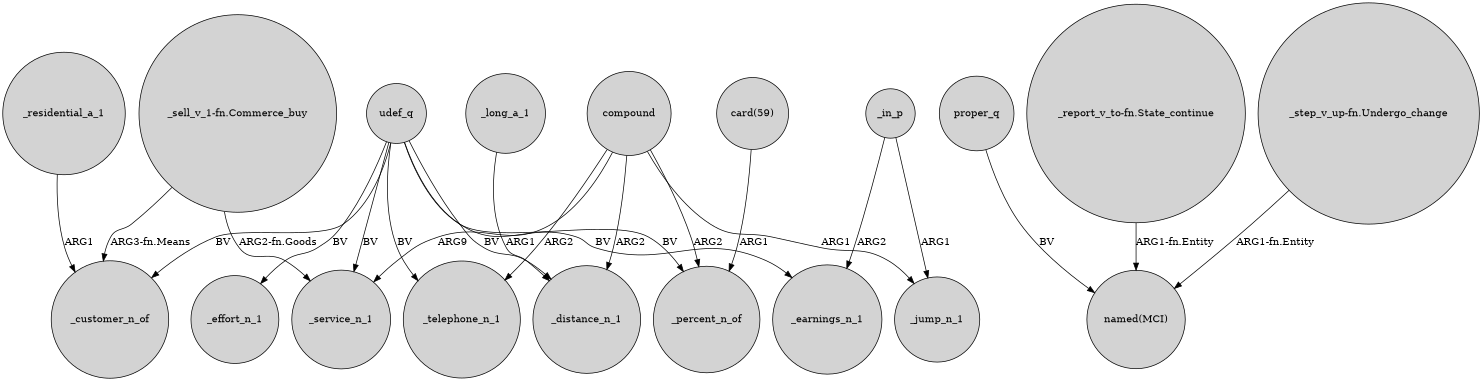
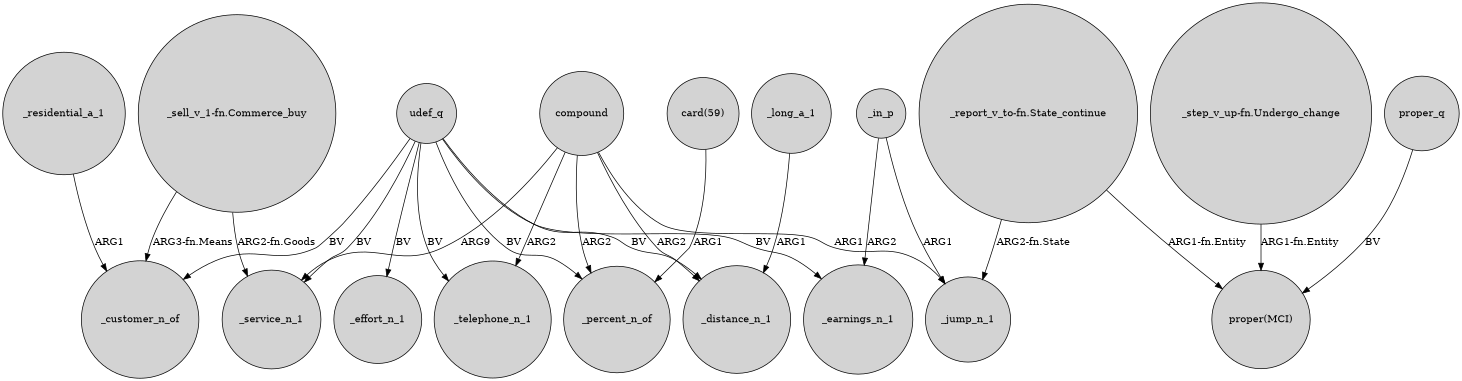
none -> (994, 246)
(1136, 320) -> (1261, 320)
